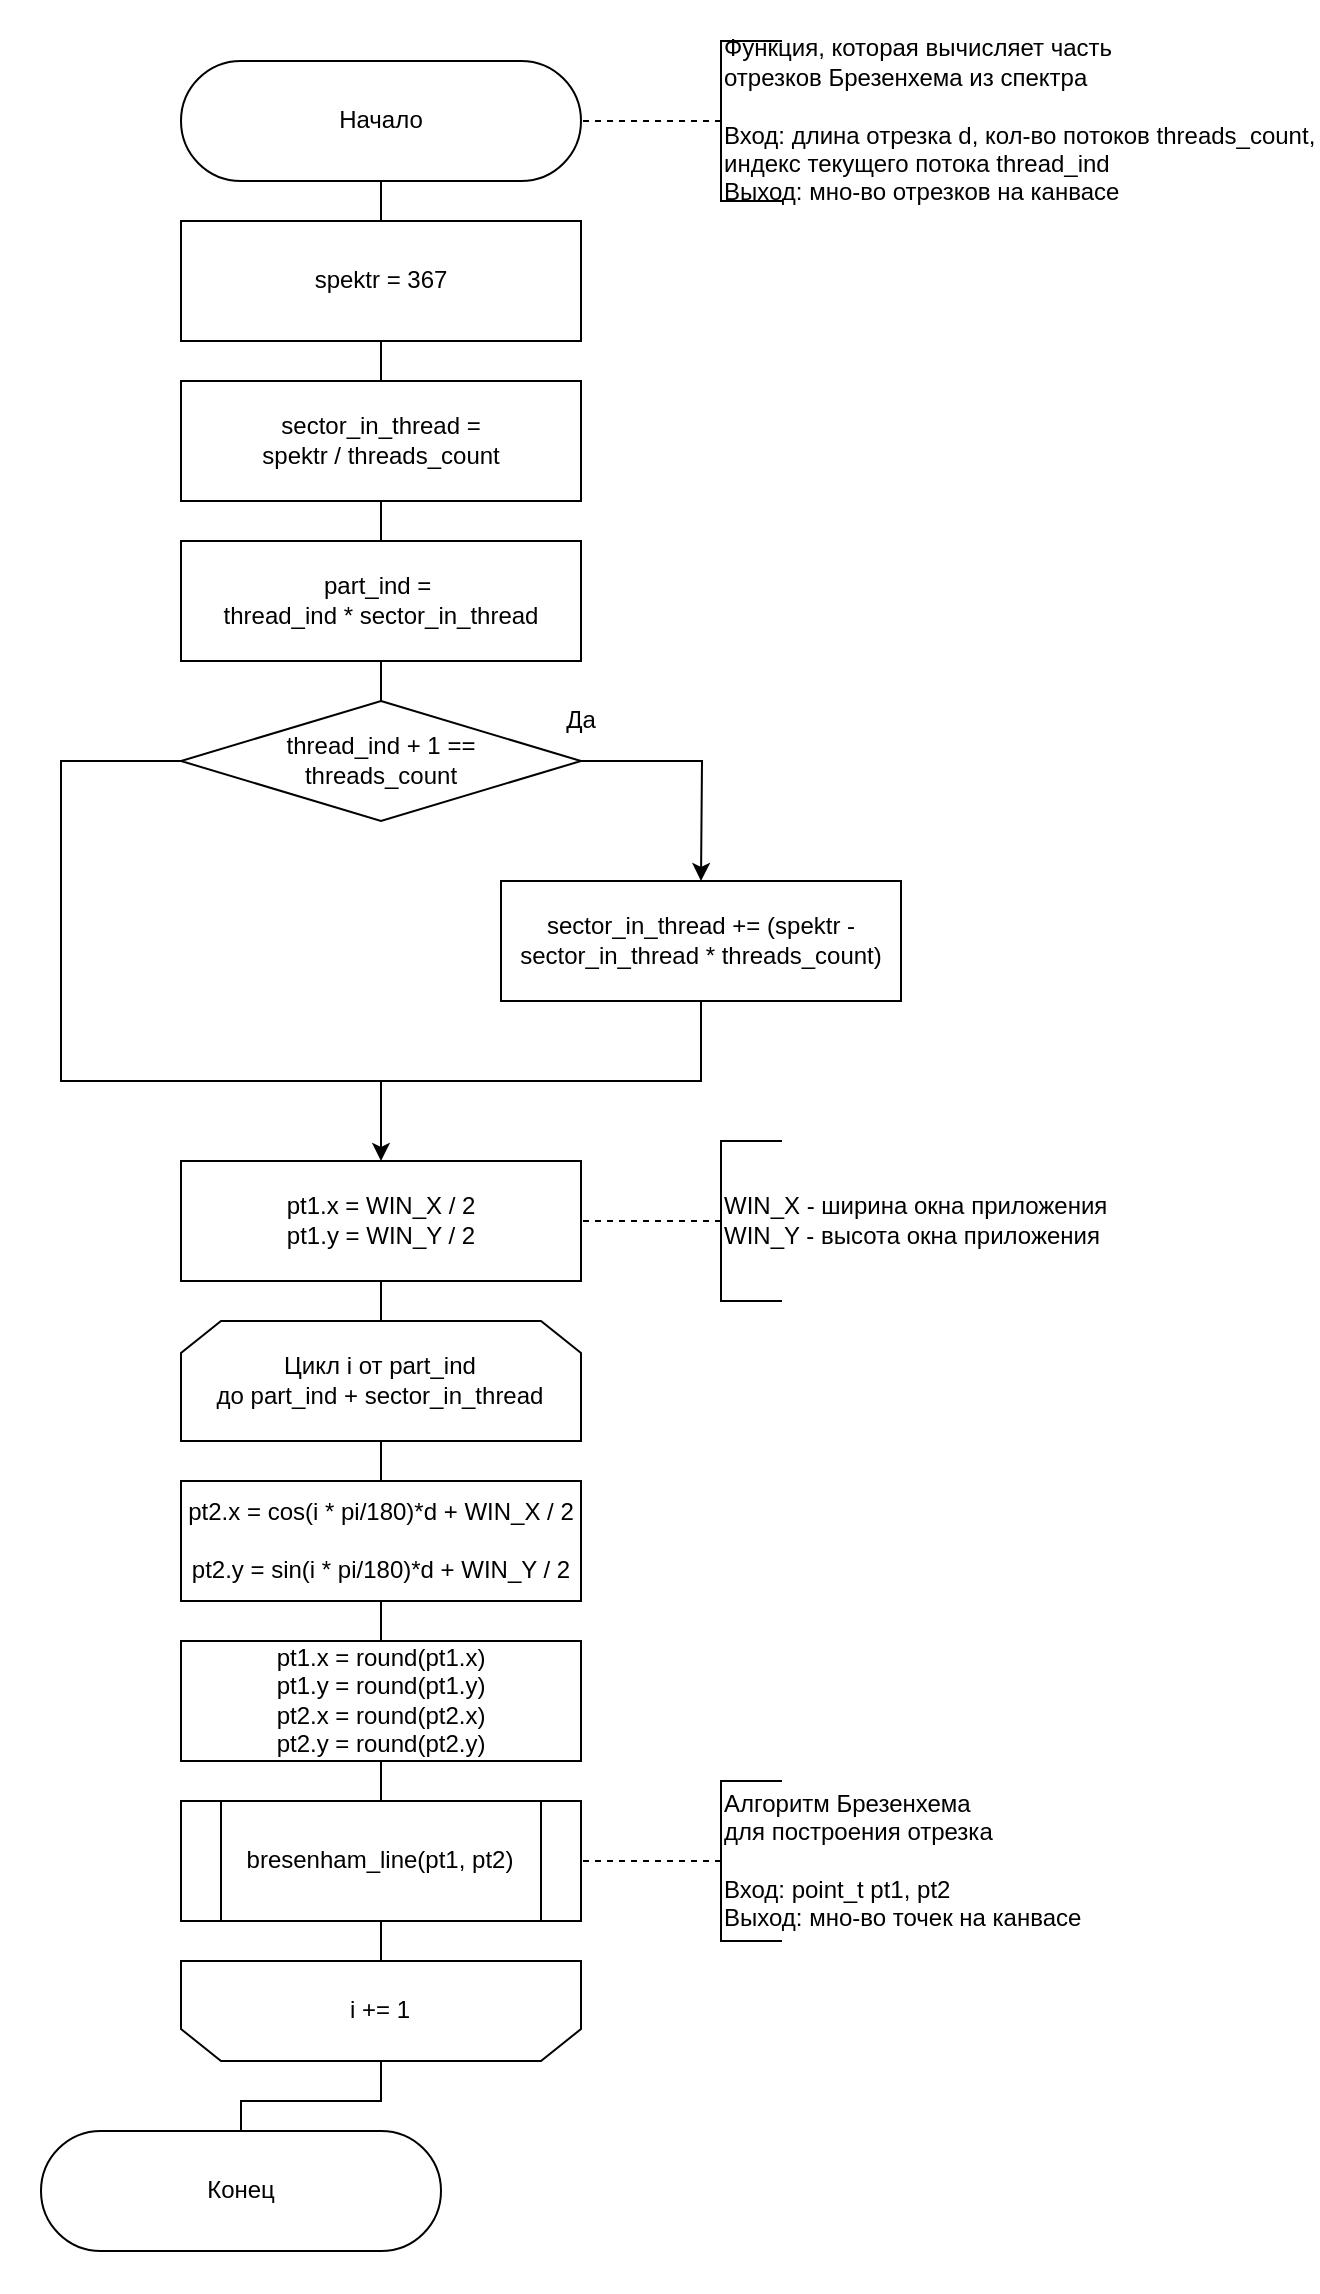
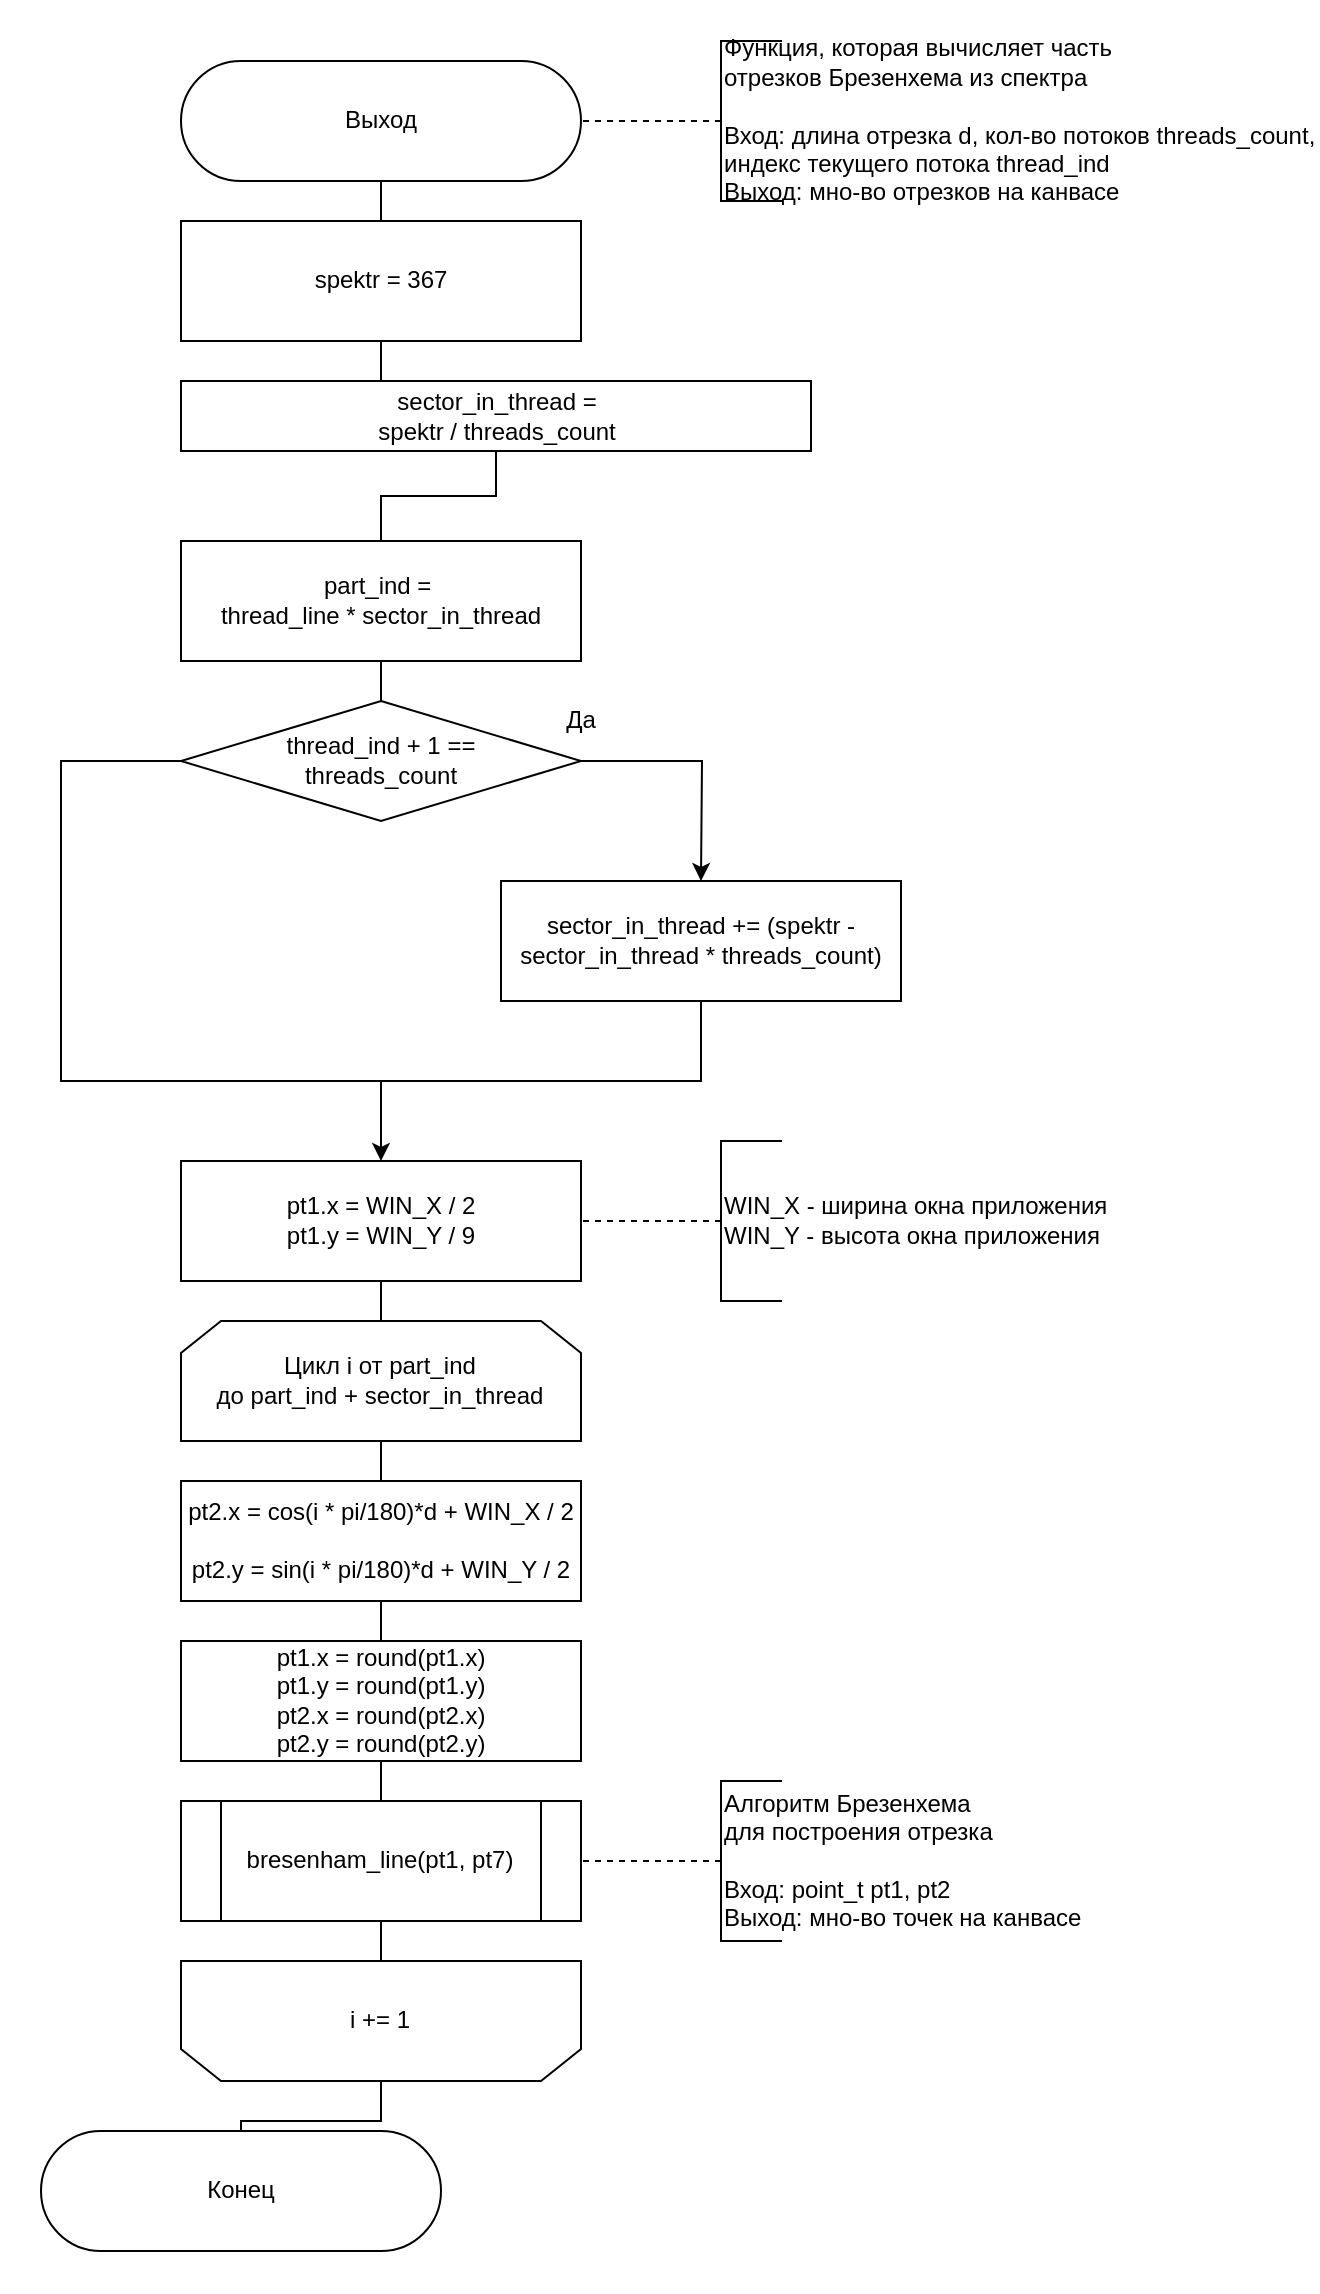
(382, 121) -> (382, 121)
(381, 441) -> (496, 416)
(382, 601) -> (382, 601)
(382, 1221) -> (382, 1221)
(381, 1861) -> (381, 1861)
(381, 2011) -> (381, 2021)
